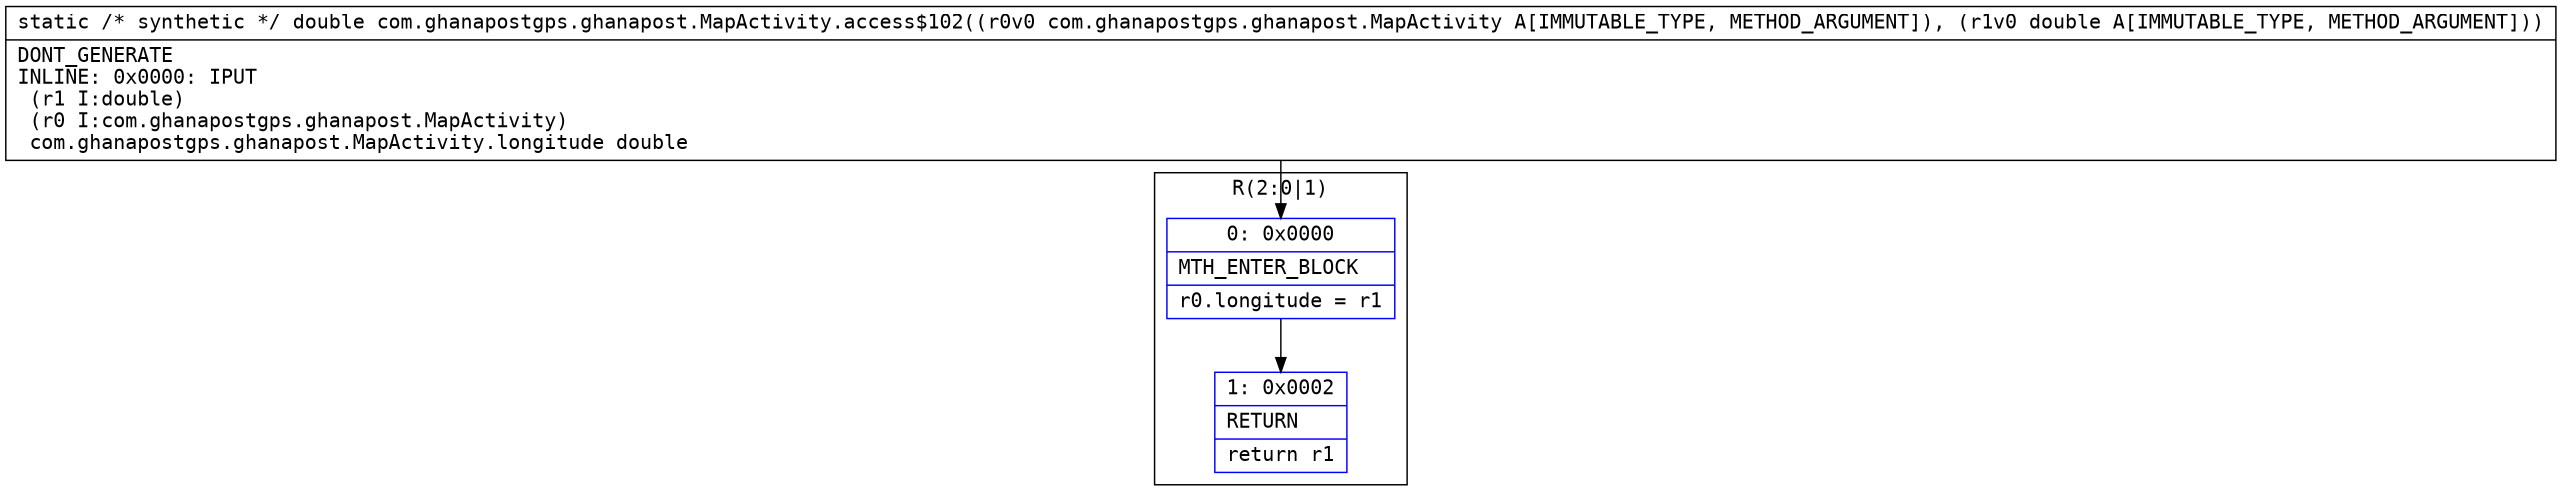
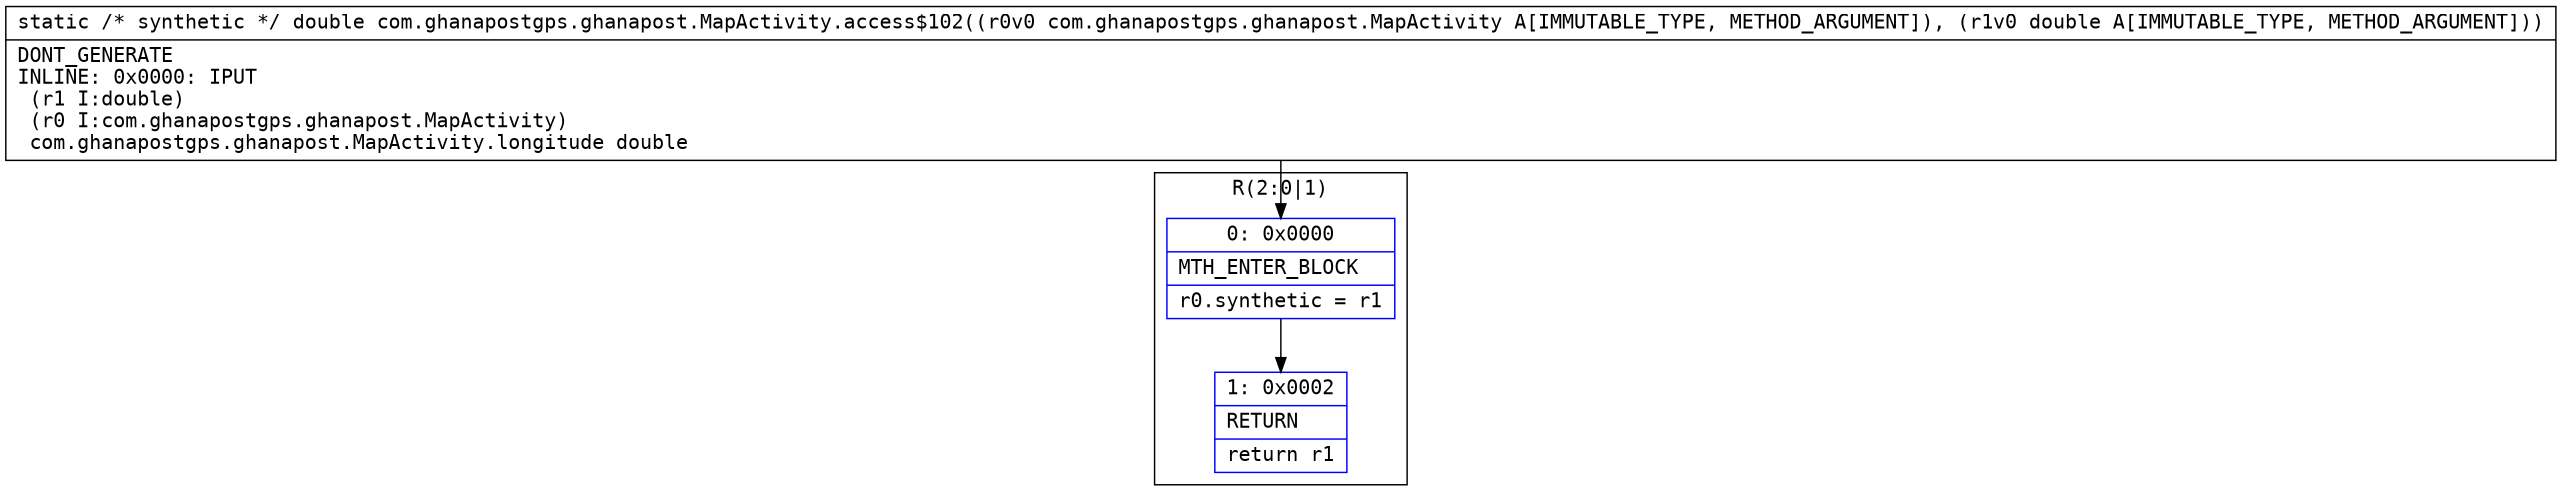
(1281, 301) -> (1281, 301)
